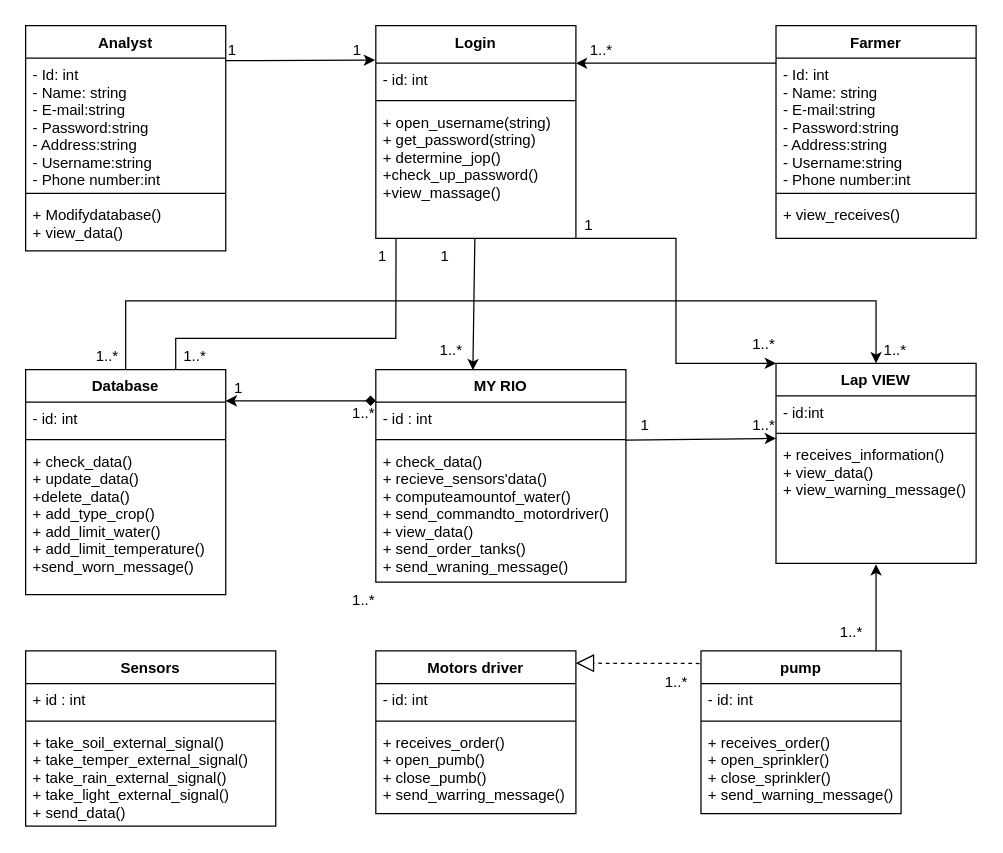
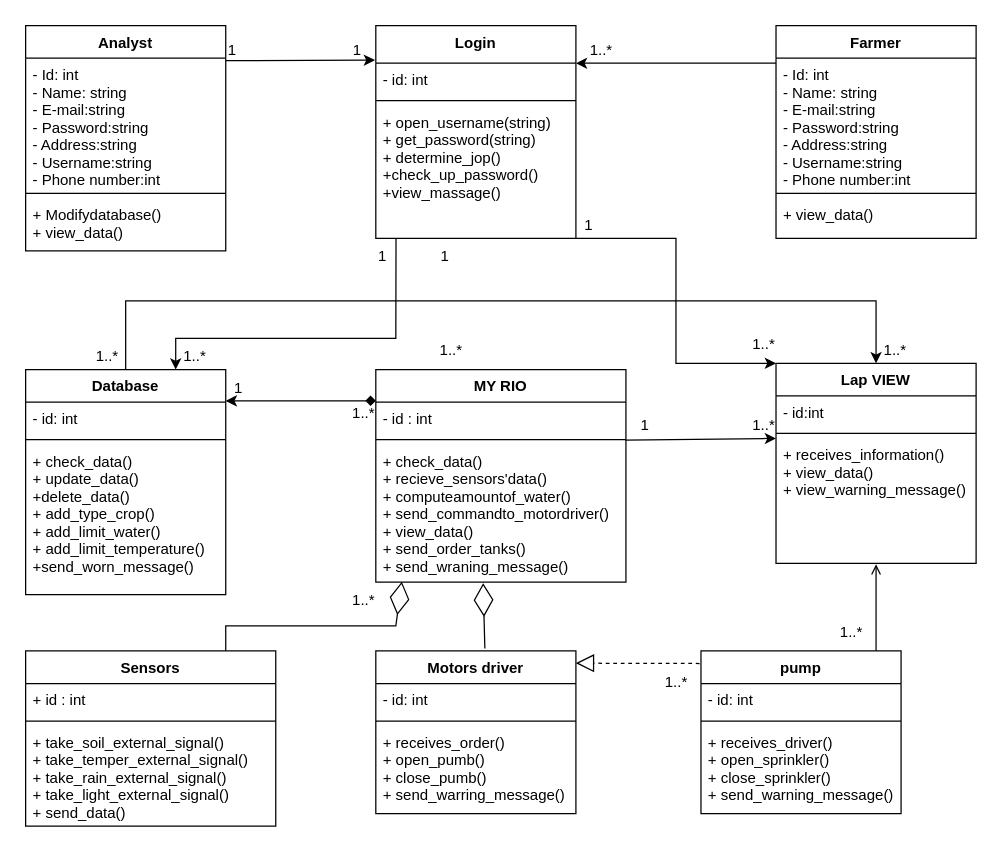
(848, 215) -> (833, 215)
(474, 303) -> none
(176, 362) -> (176, 359)
(876, 574) -> (876, 572)
none -> (304, 626)
none -> (484, 632)
(779, 743) -> (781, 743)
